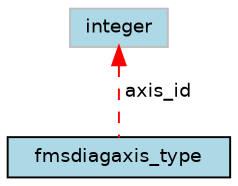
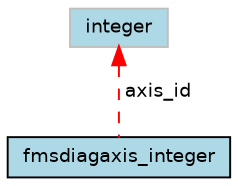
(119, 157) -> (119, 157)
